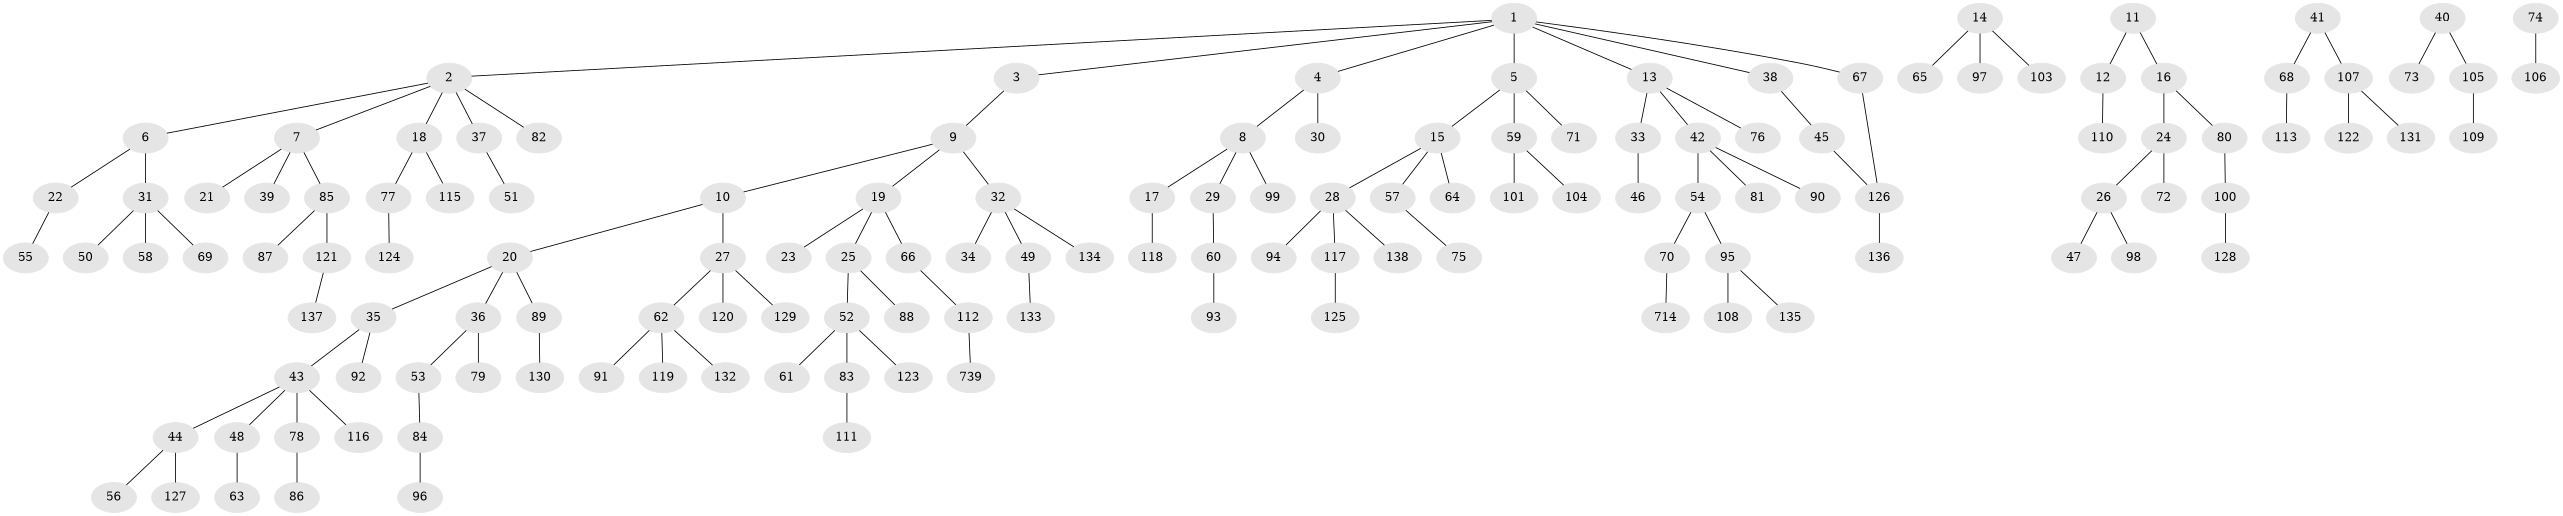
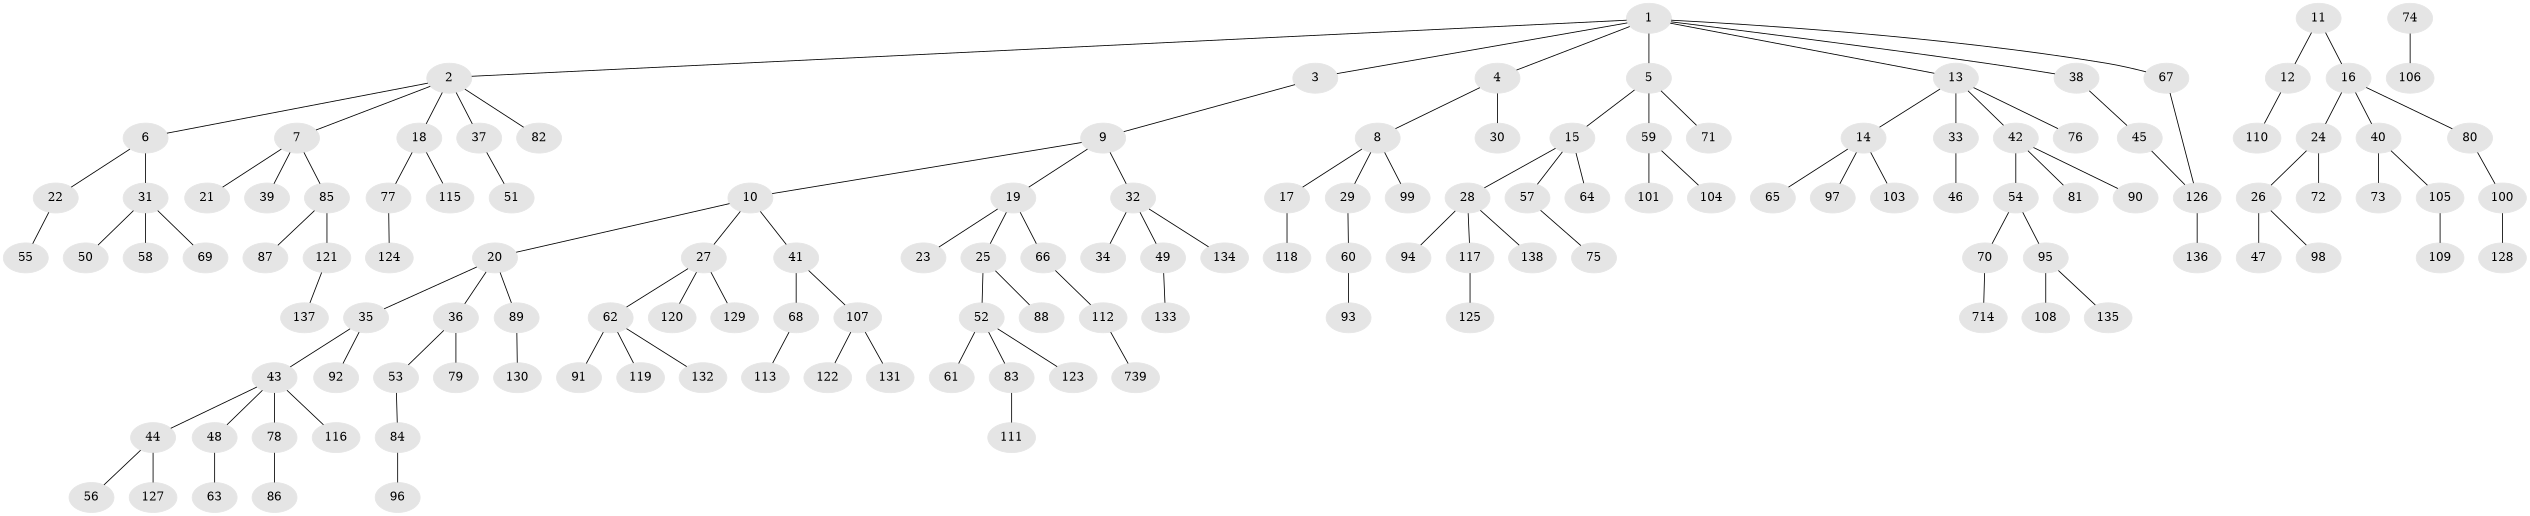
none -> (1910, 108)
none -> (2364, 108)
none -> (773, 228)
